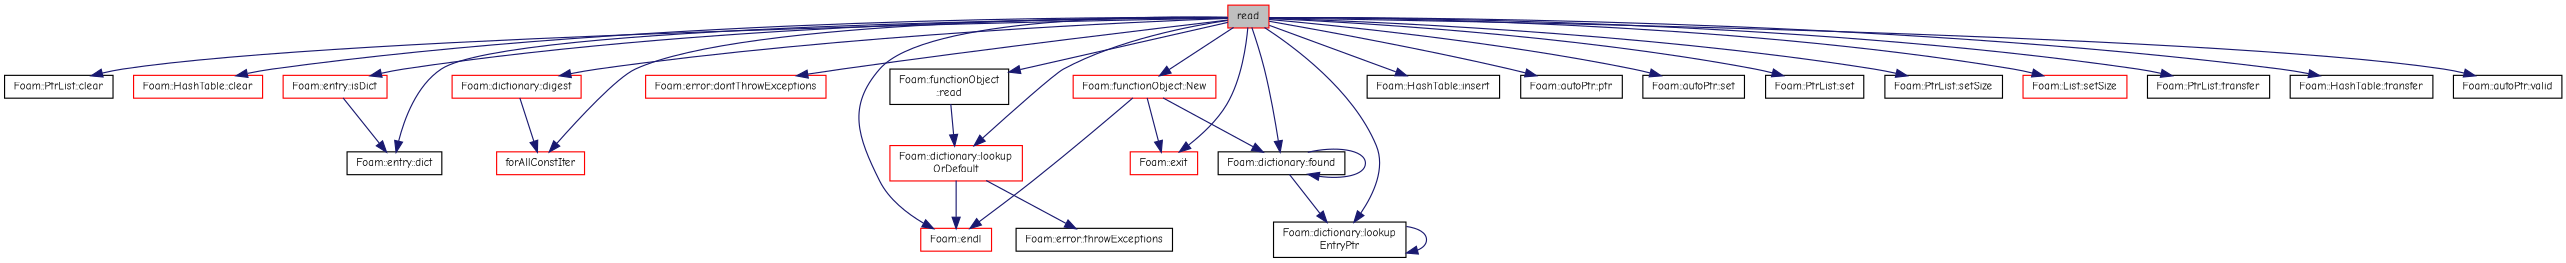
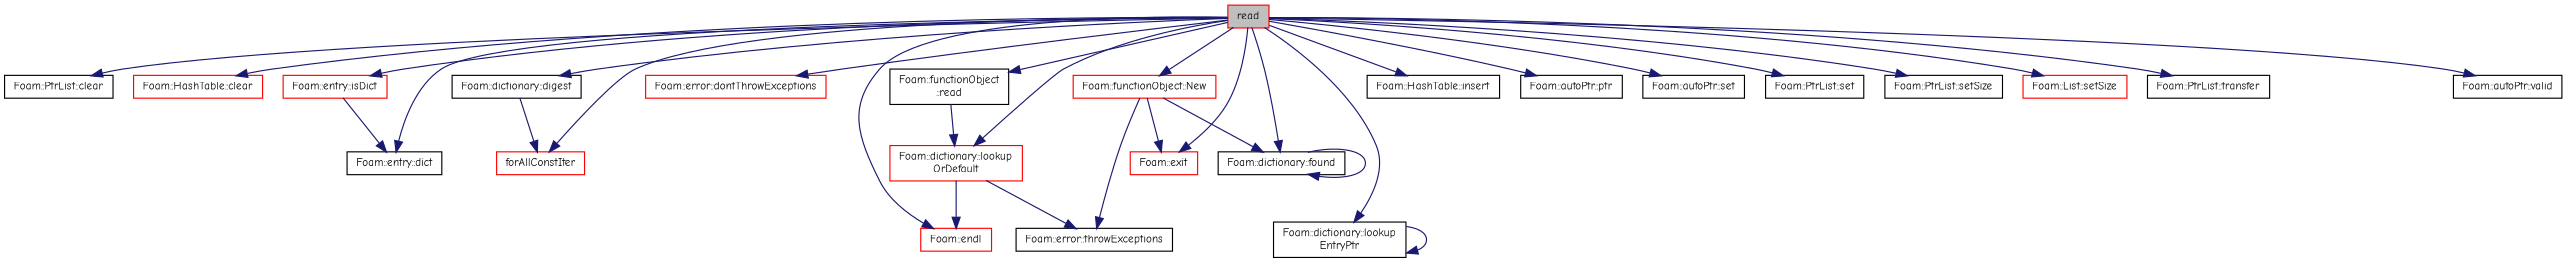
(517, 87) -> (517, 87)
(2362, 87) -> none
(1057, 161) -> (1117, 157)
(1305, 194) -> none
